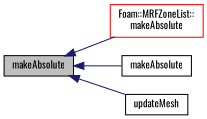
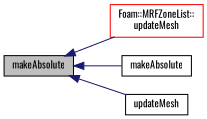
(157, 21) -> (157, 21)
